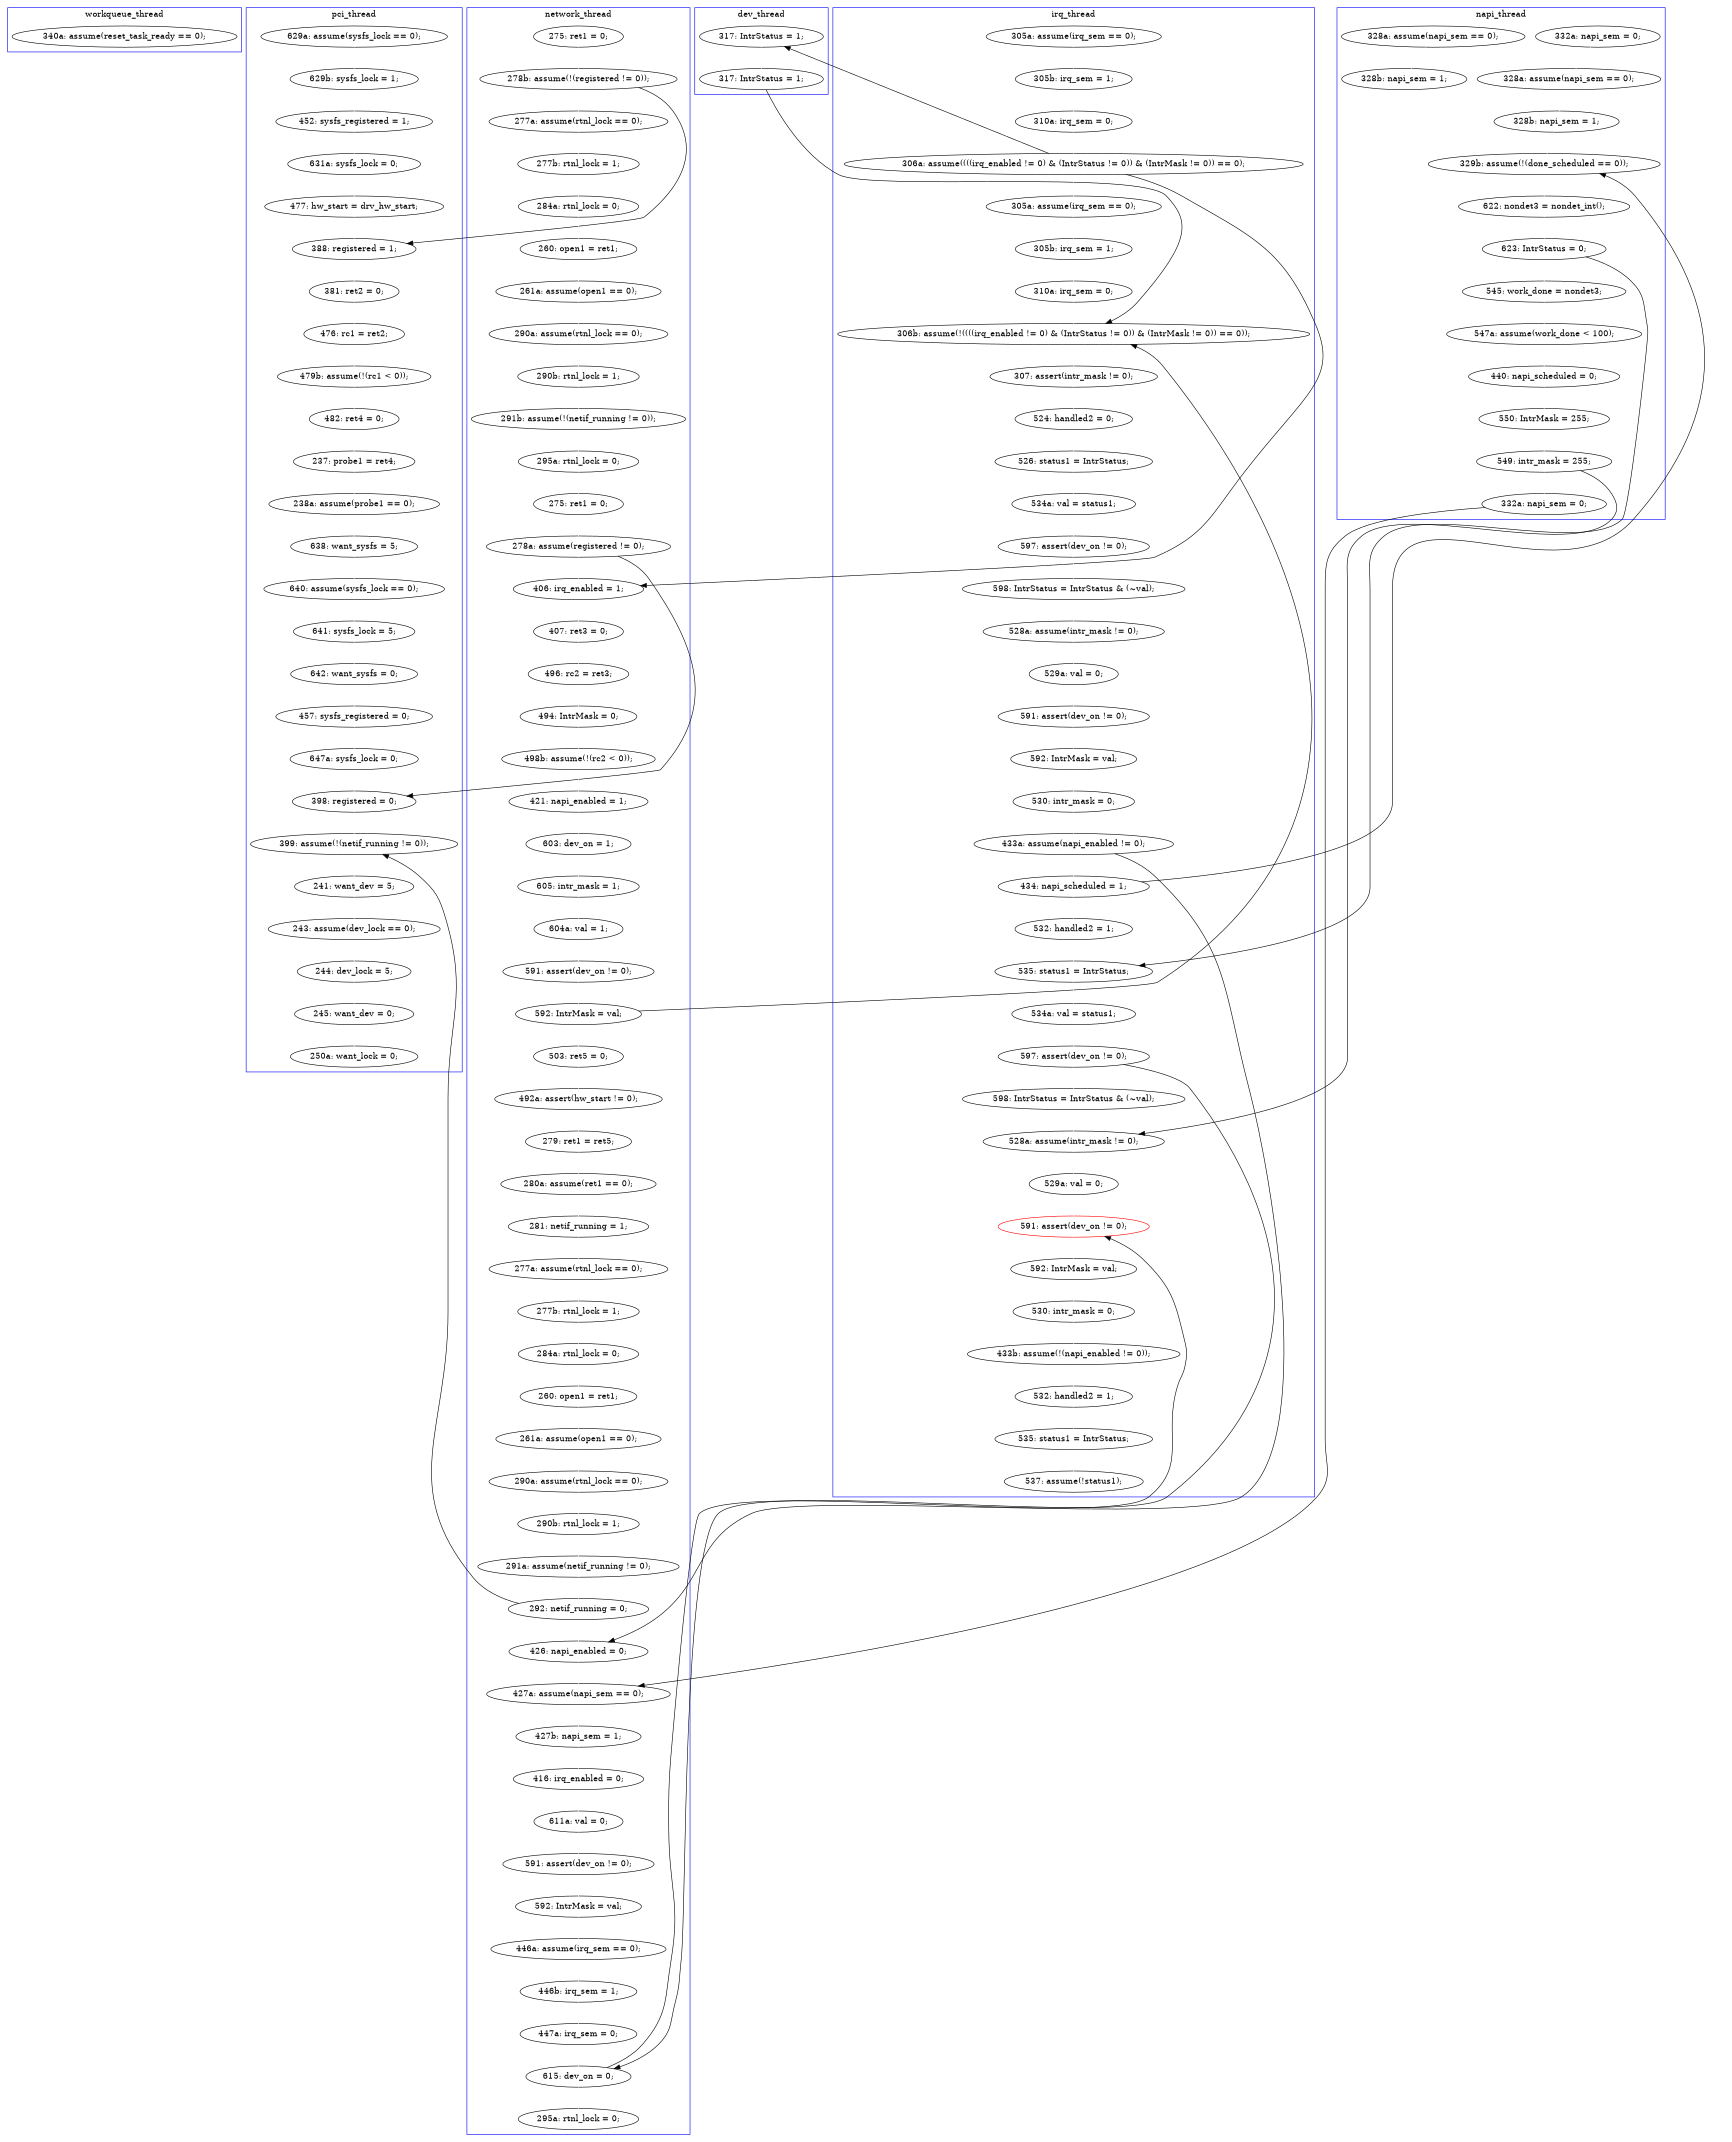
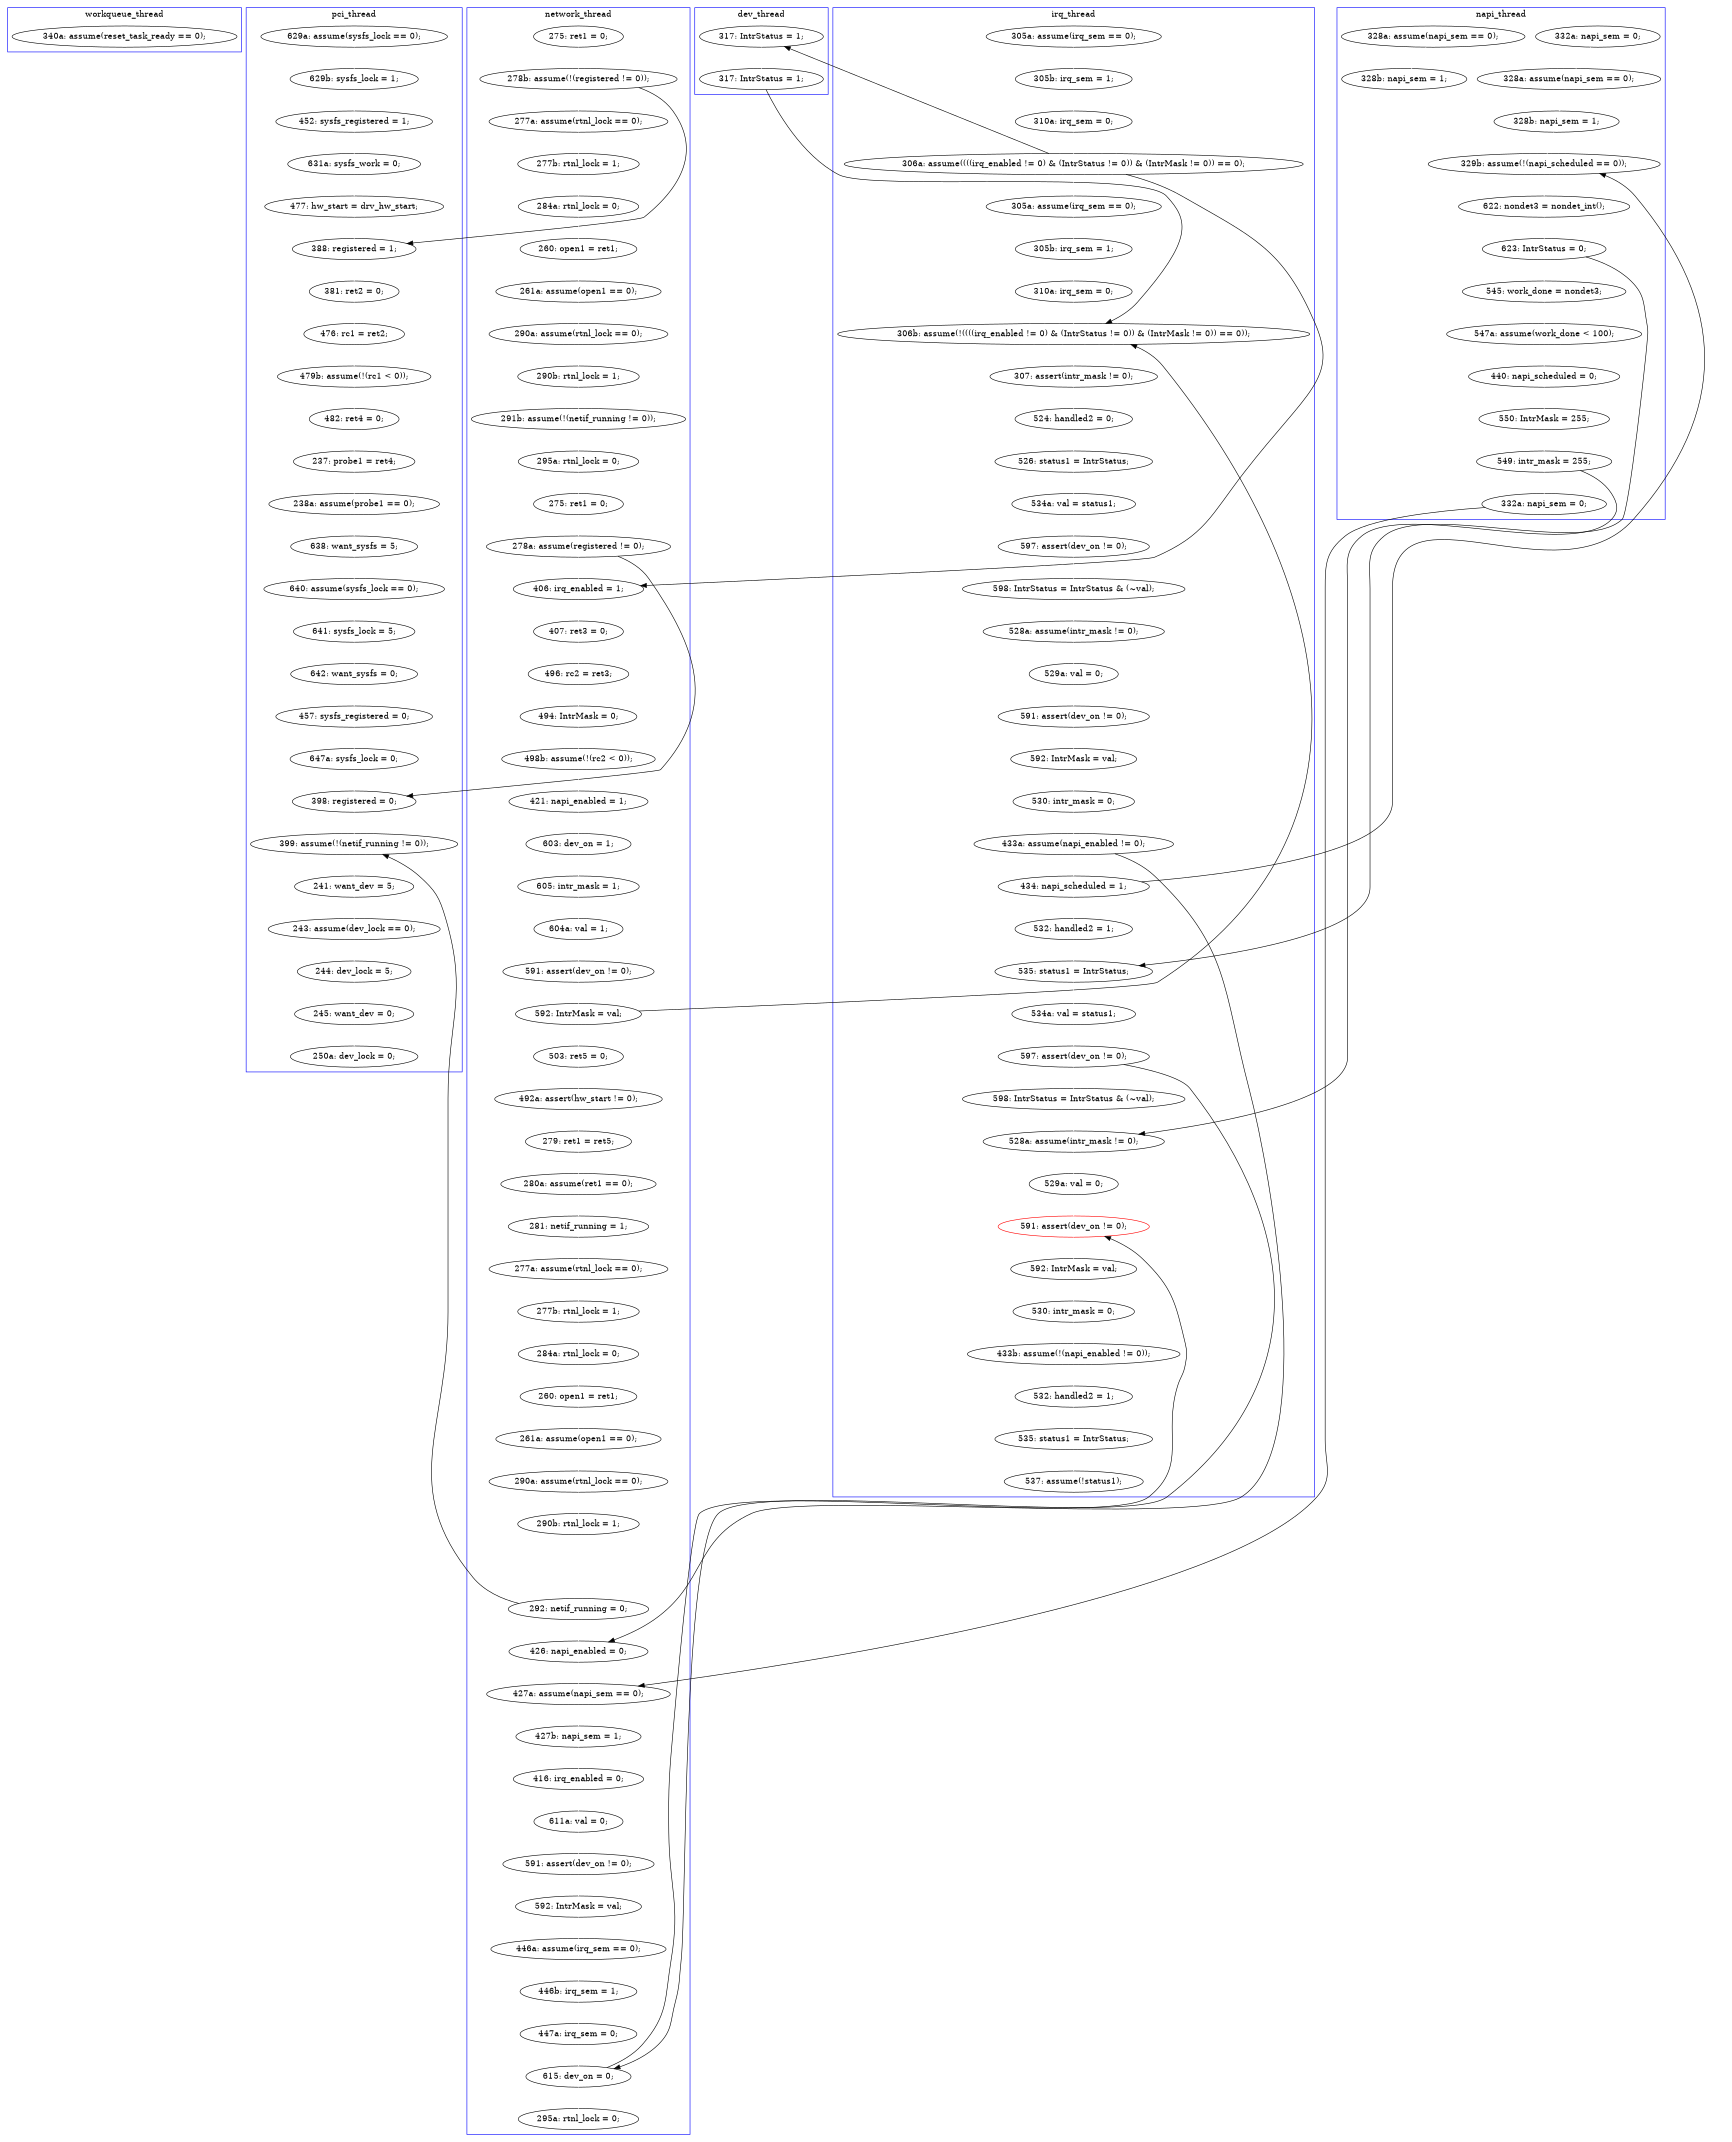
(354, 164) -> (354, 164)
(1544, 164) -> (1544, 164)
(354, 1057) -> (354, 1057)
(578, 1567) -> none
